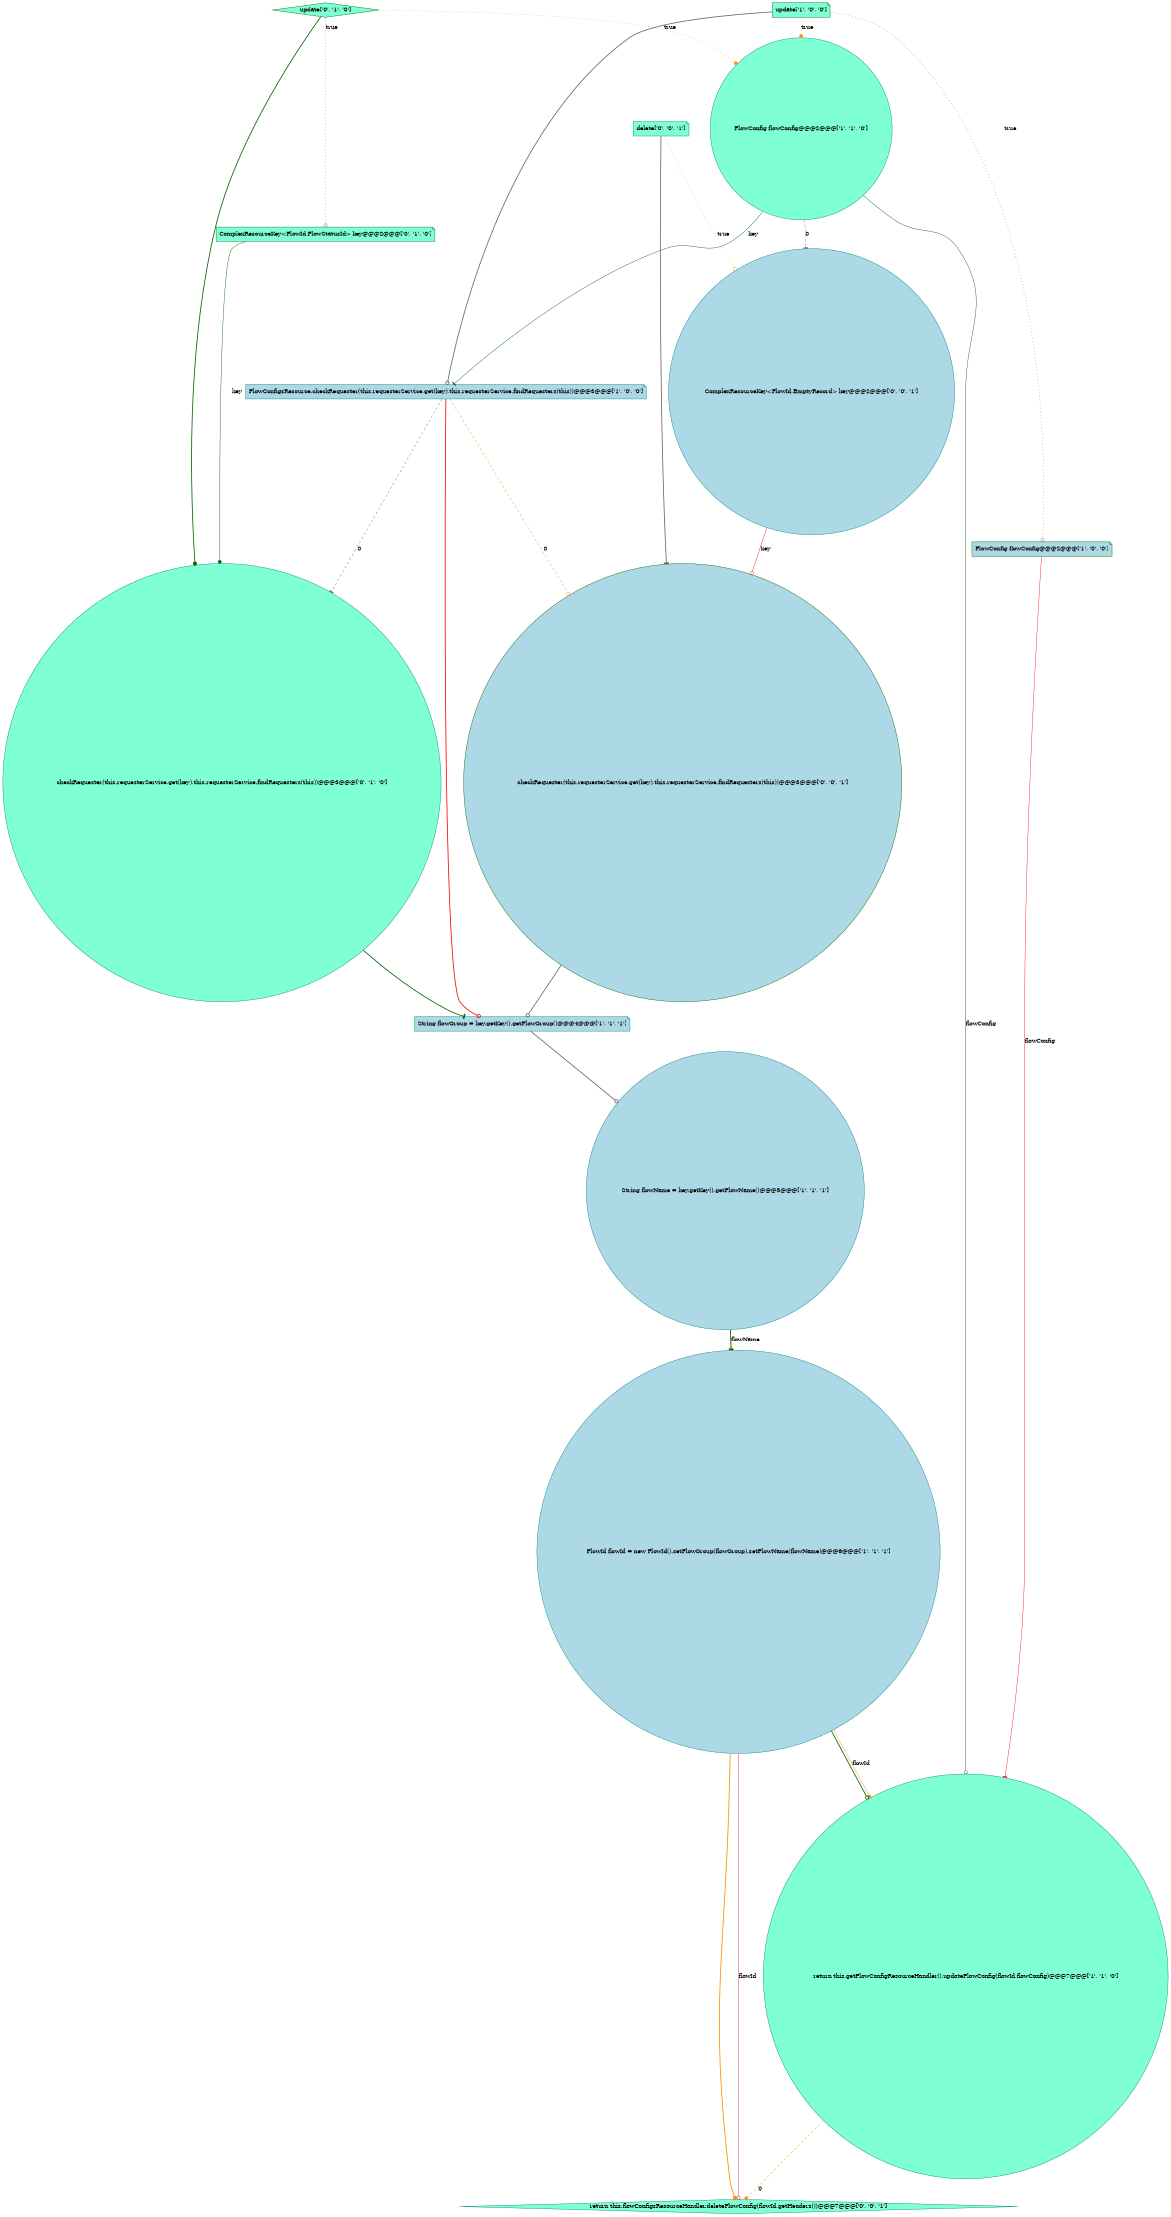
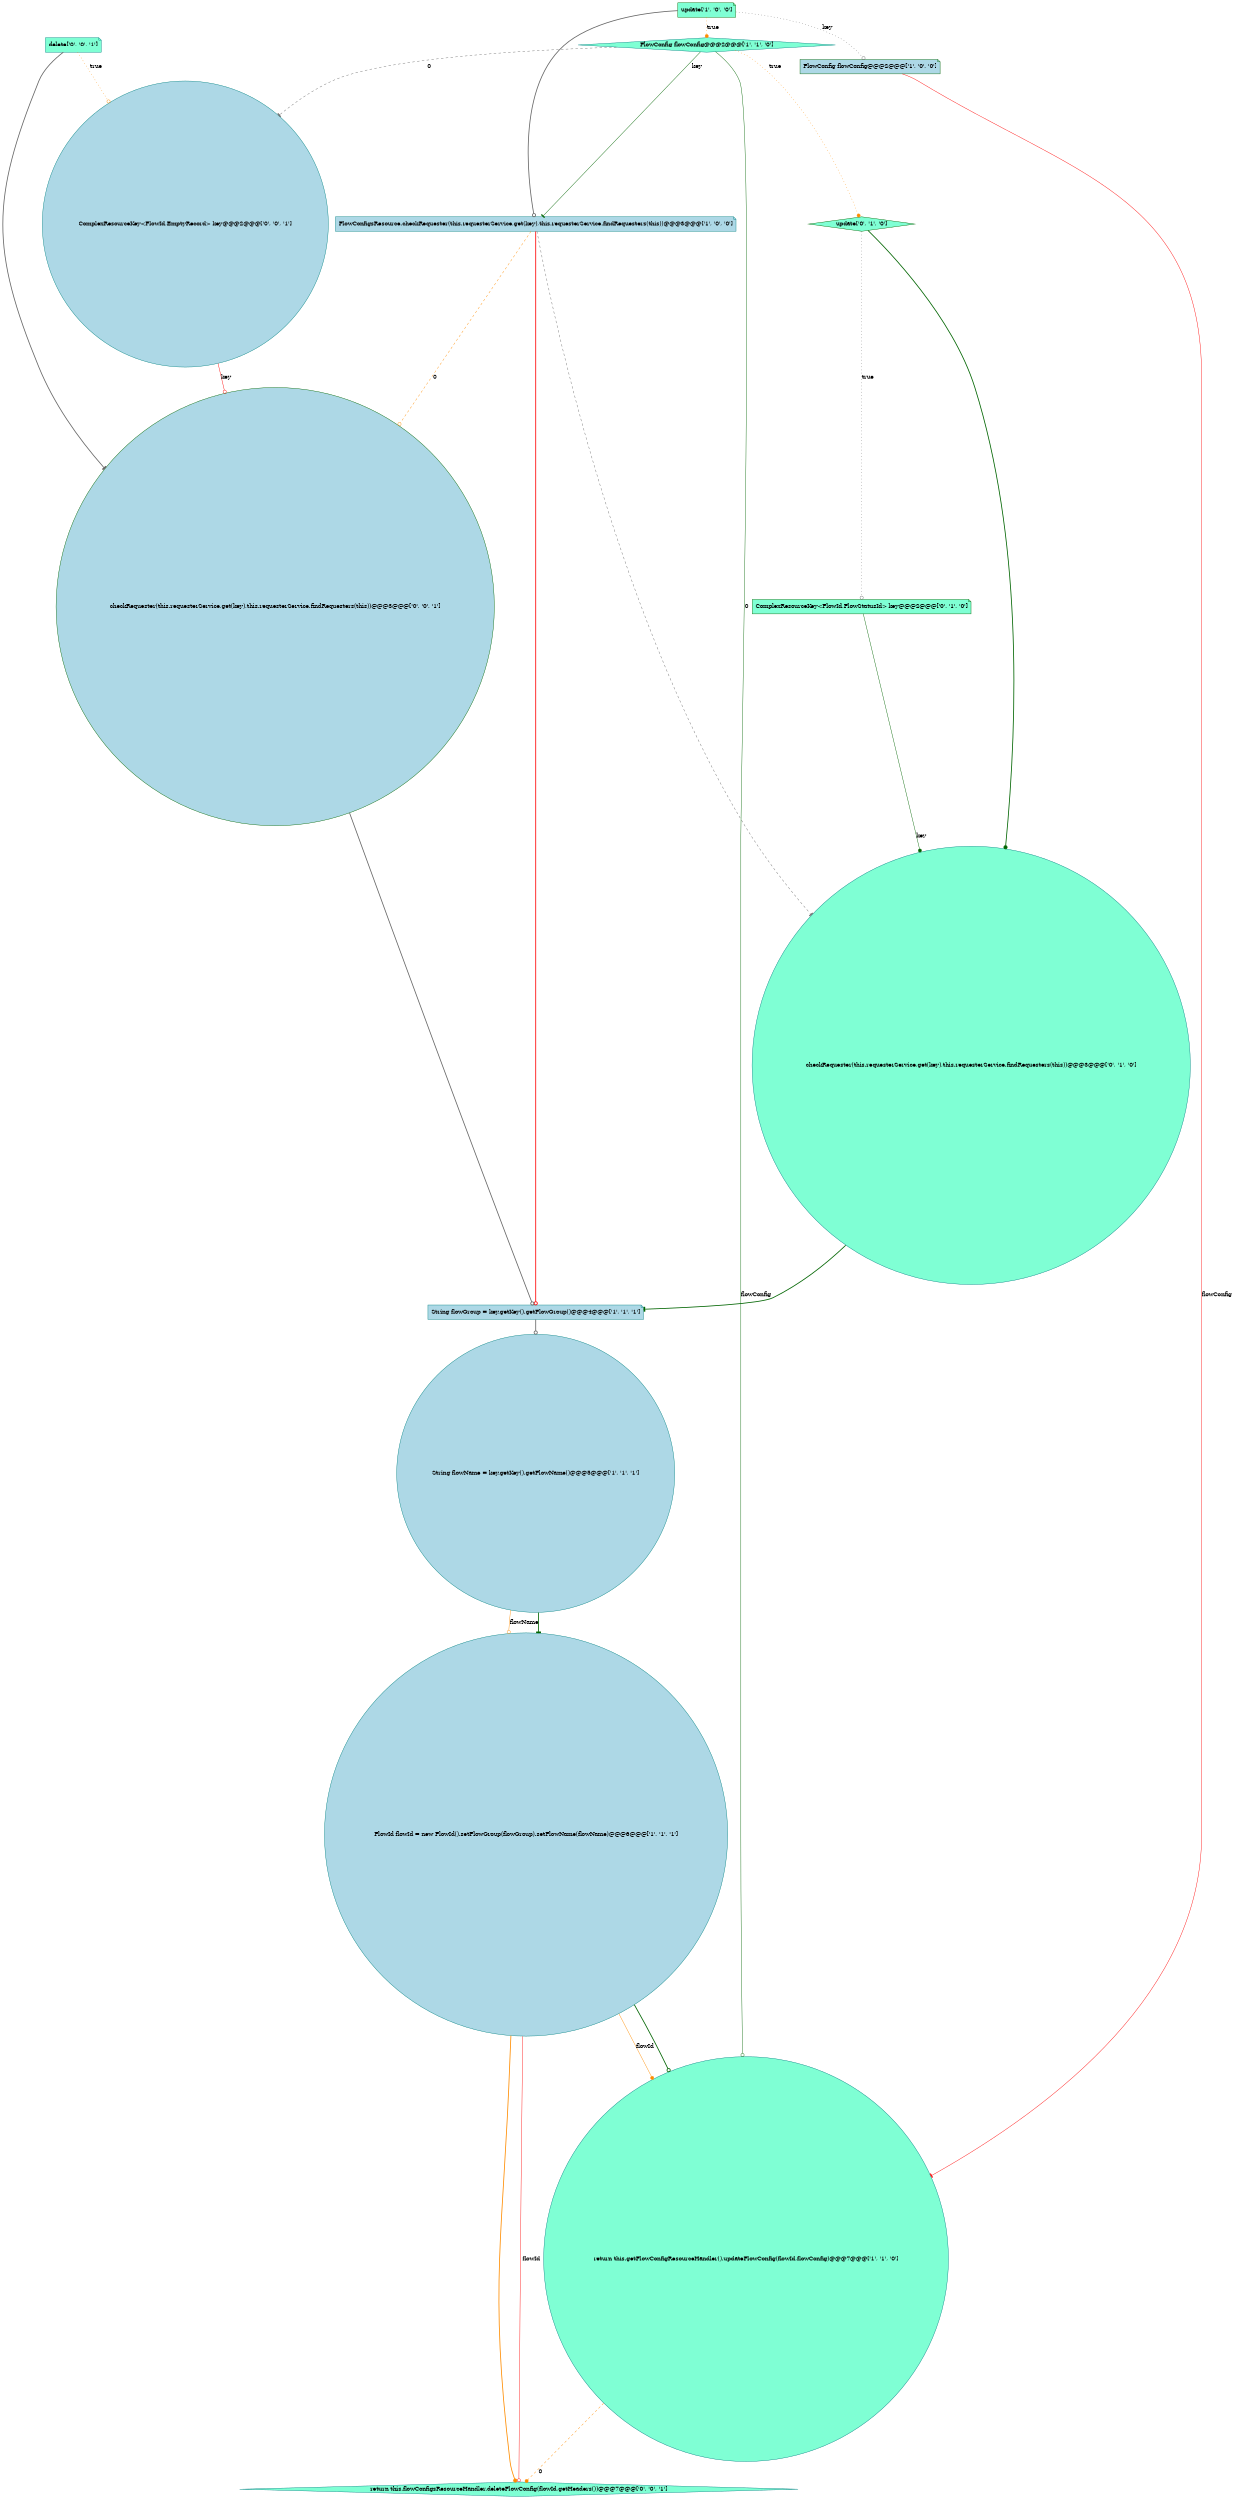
(559, 17) -> (810, 122)
(801, 129) -> (707, 45)
(1010, 129) -> (827, 27)
